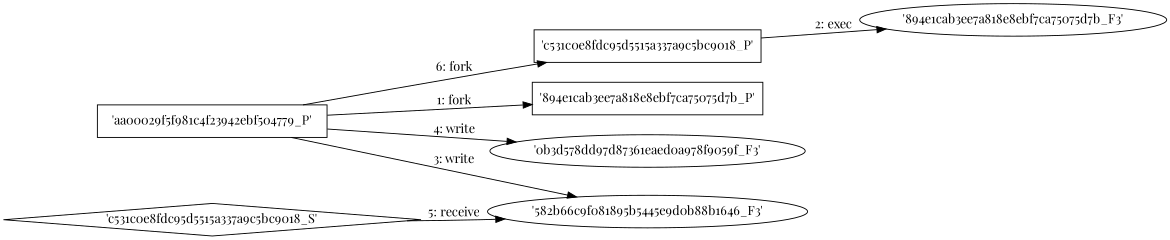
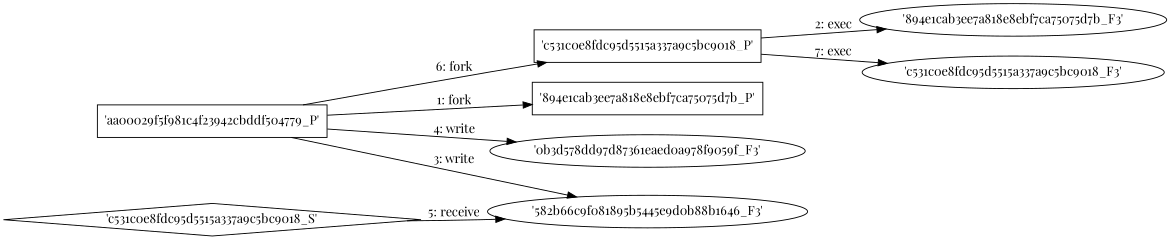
none -> (1013, 72)
(212, 121) -> (212, 121)
